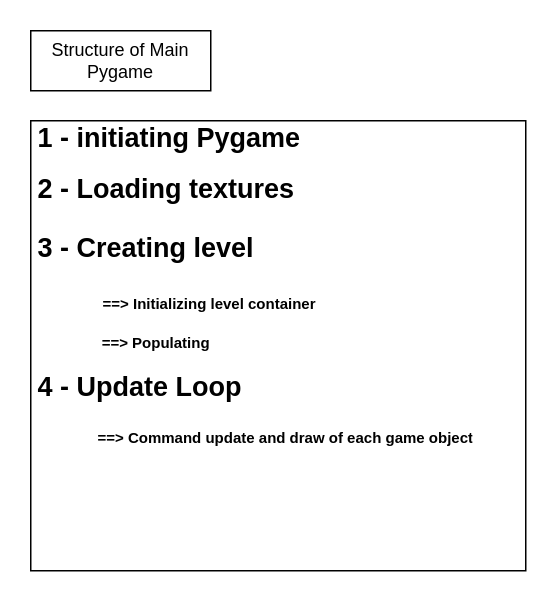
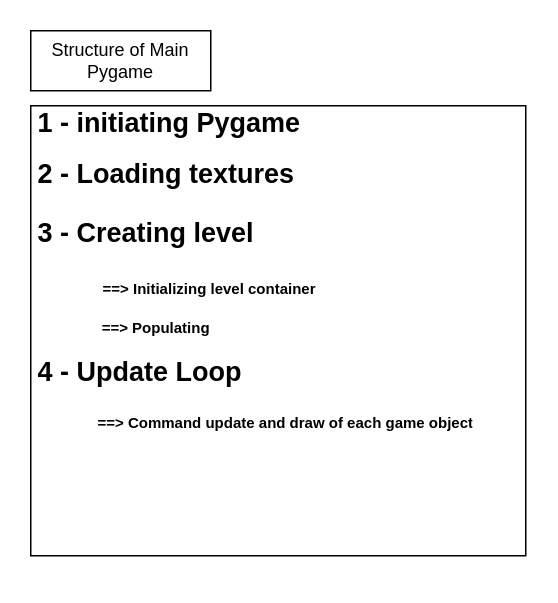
(278, 346) -> (278, 331)
